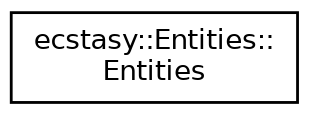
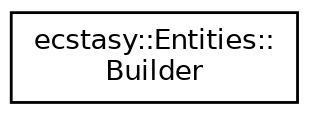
(154, 58) -> (154, 58)
